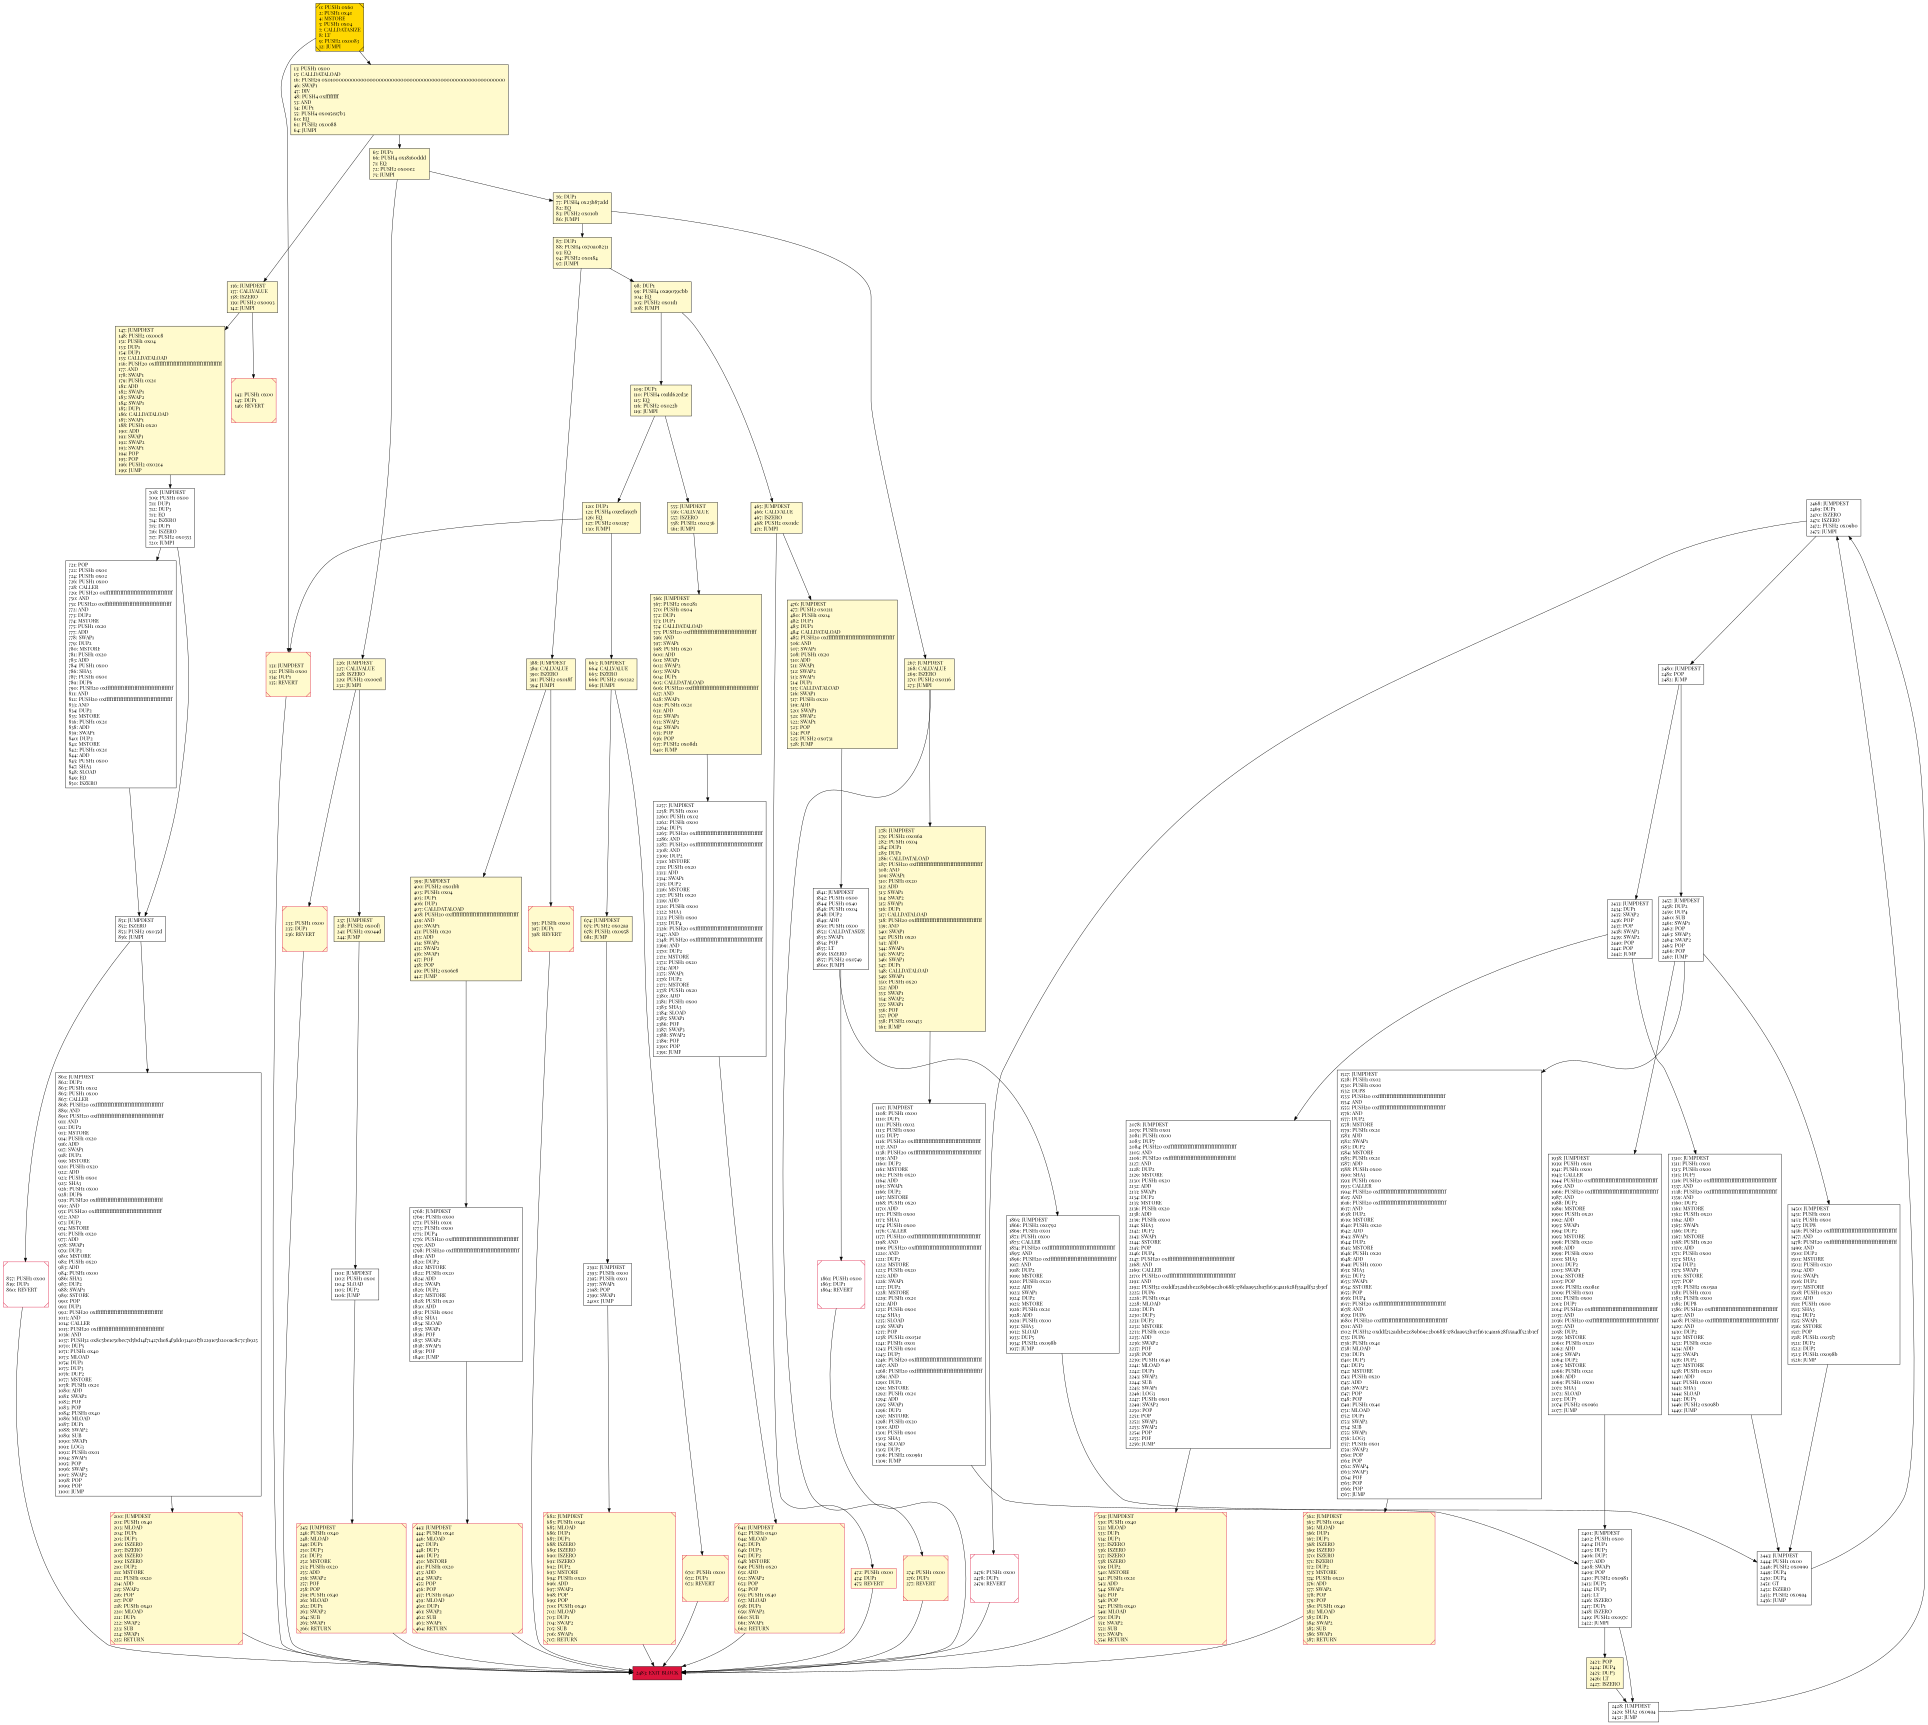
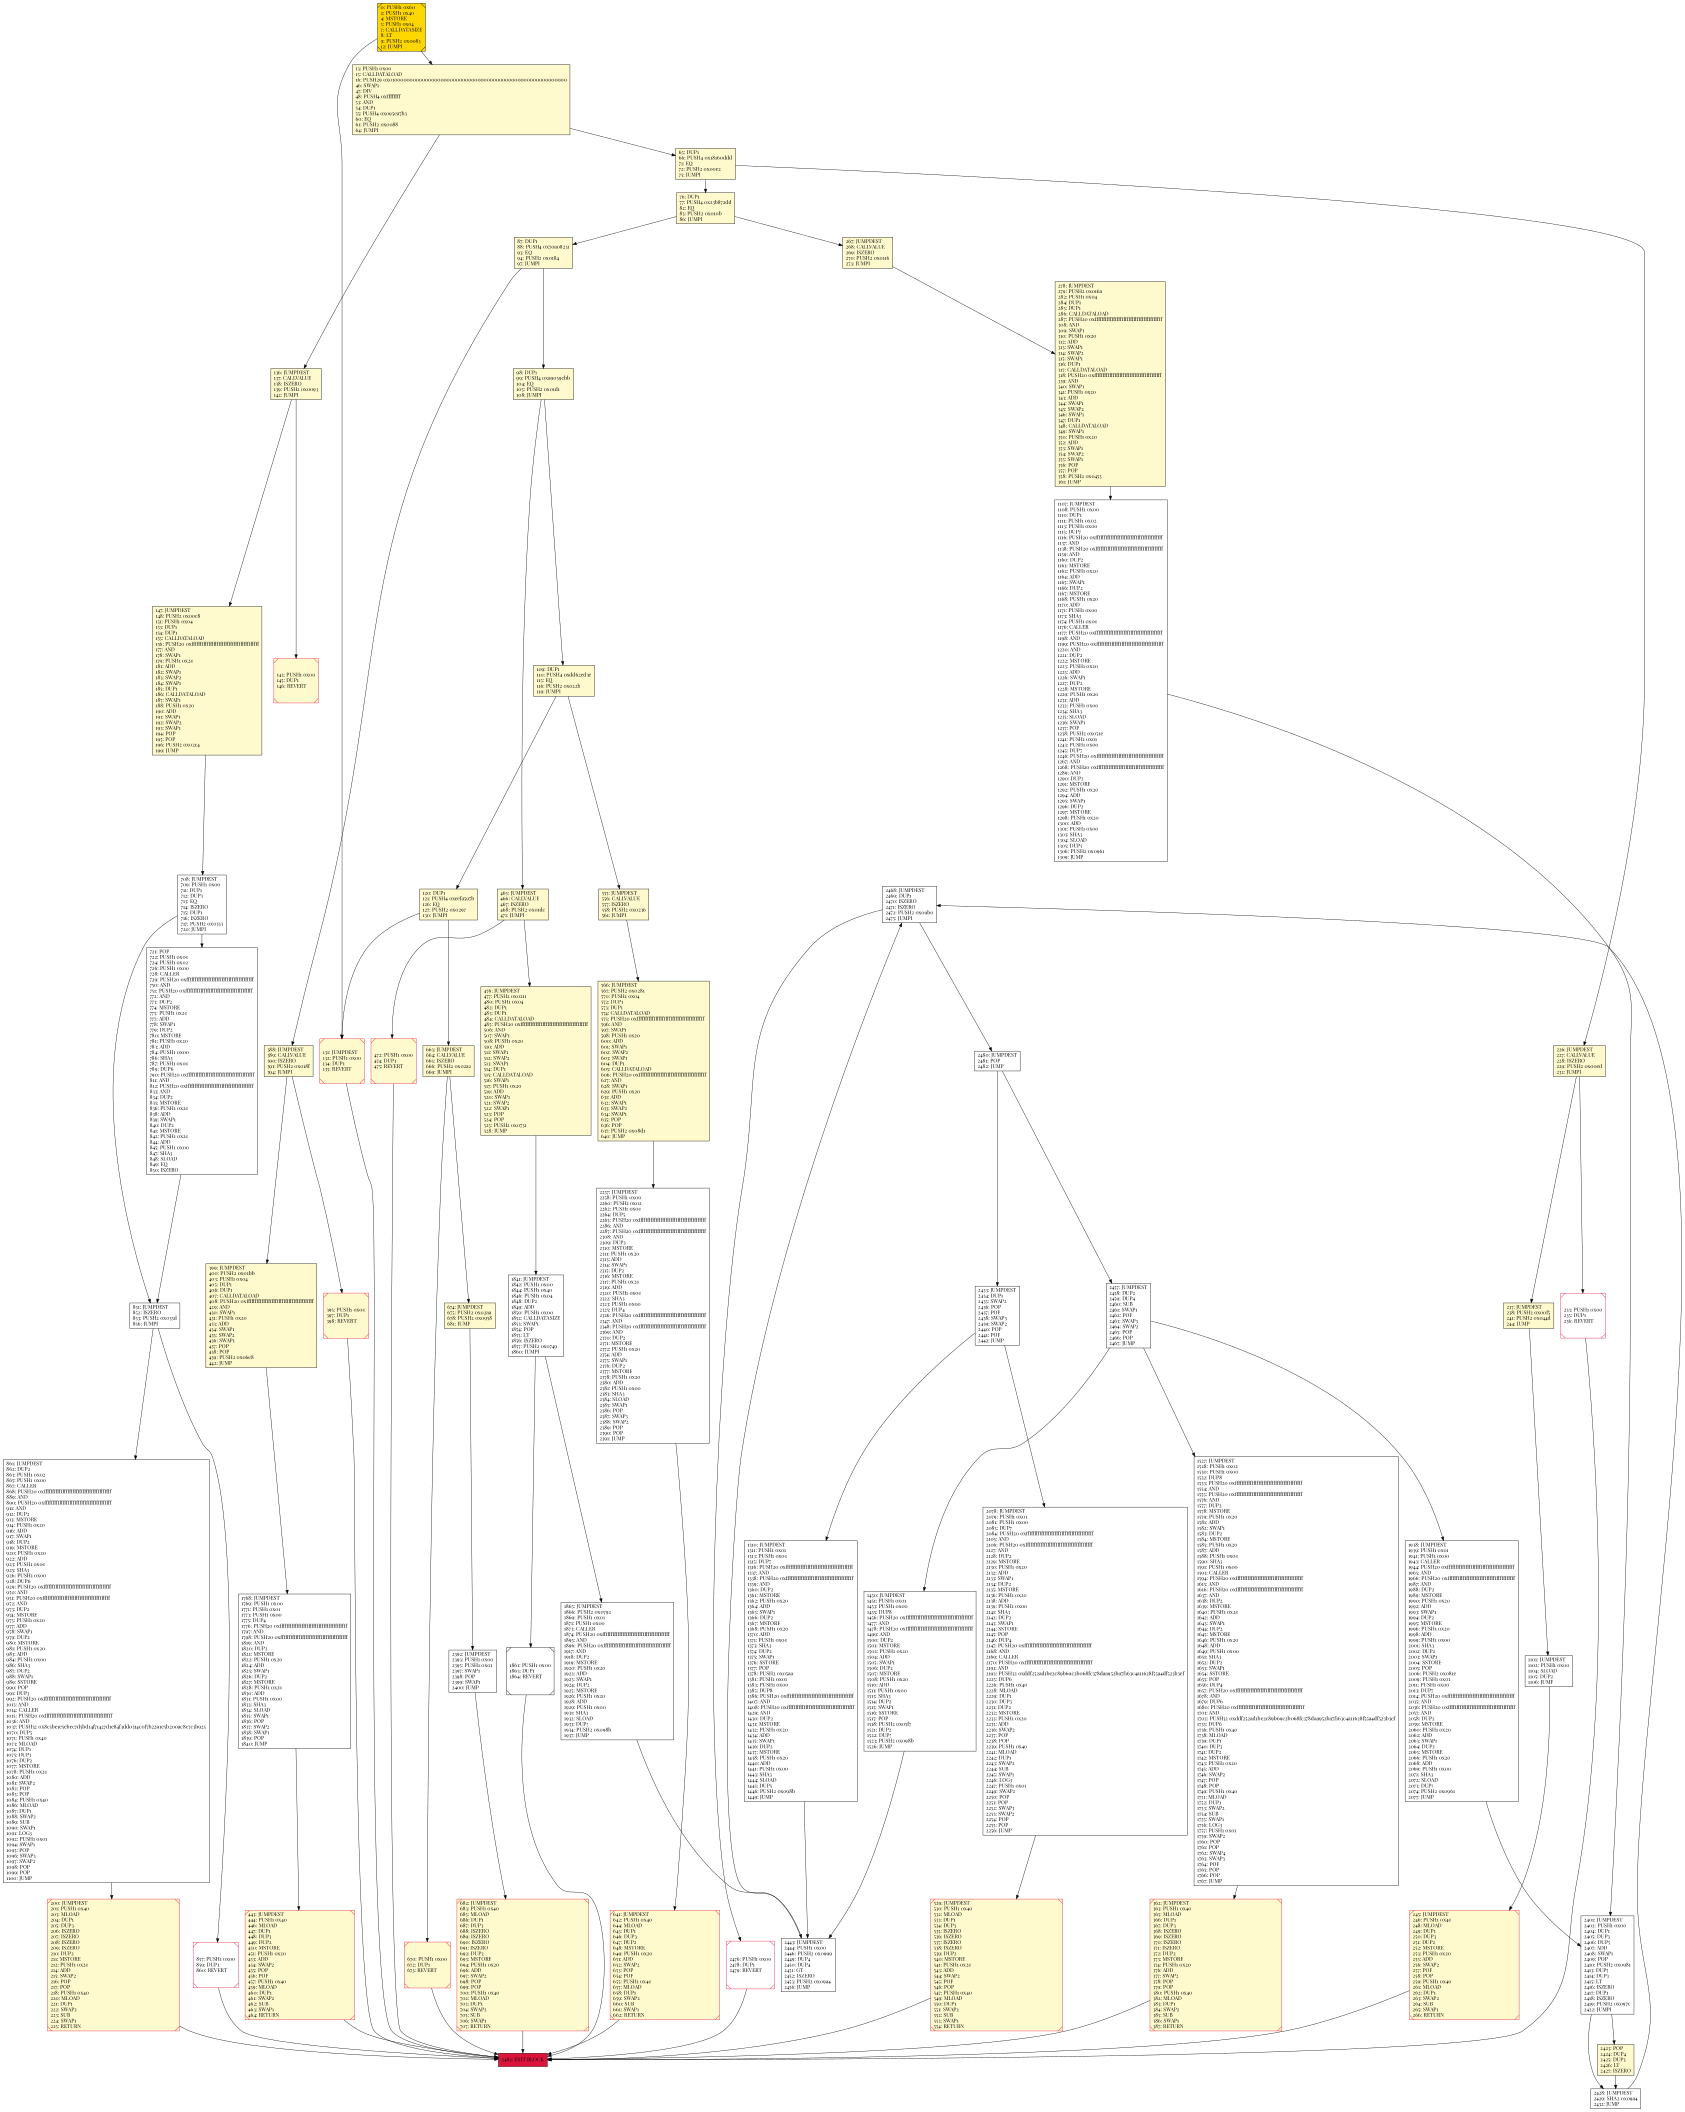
(305, 929) -> (1583, 1316)
(26, 1284) -> (216, 1965)
(841, 1284) -> (530, 1671)
(874, 1578) -> (394, 1061)
(926, 1578) -> none
